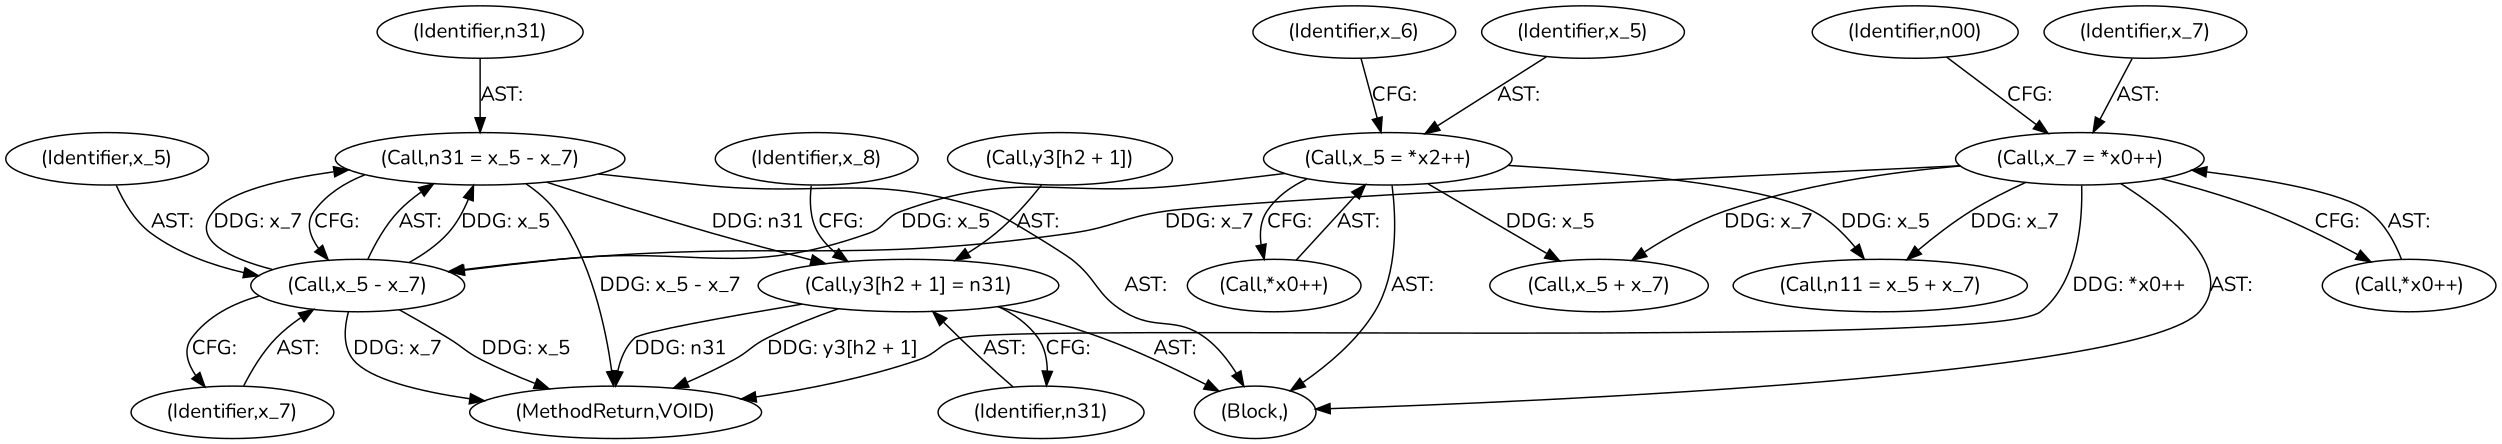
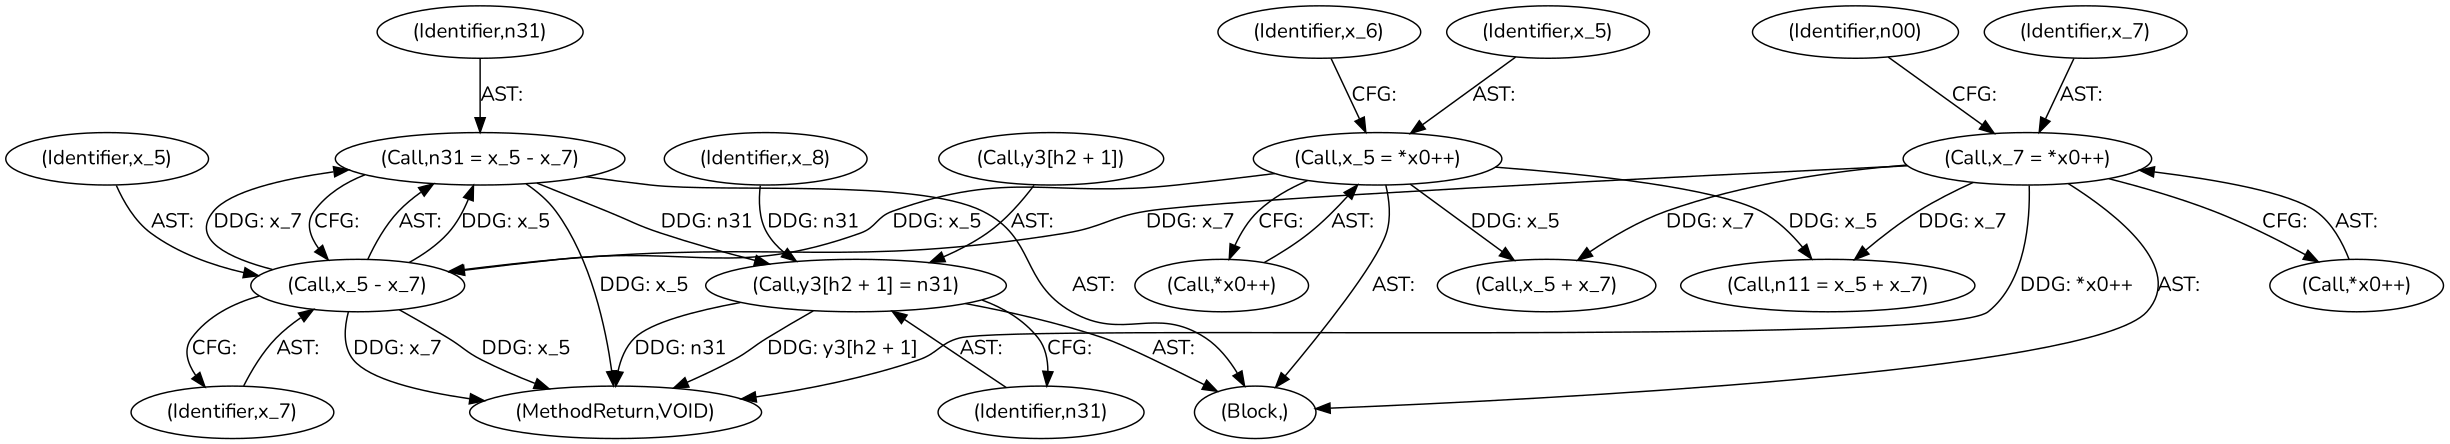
(1388, 159) -> (1378, 159)
(844, 222) -> (814, 222)
(670, 286) -> (644, 286)
